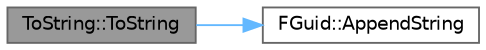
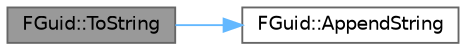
(102, 25) -> (91, 25)
